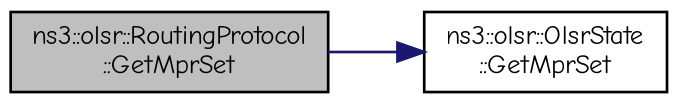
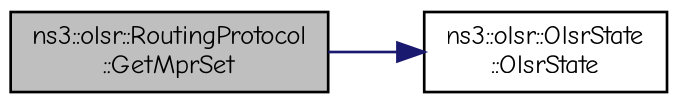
(546, 52) -> (546, 52)
